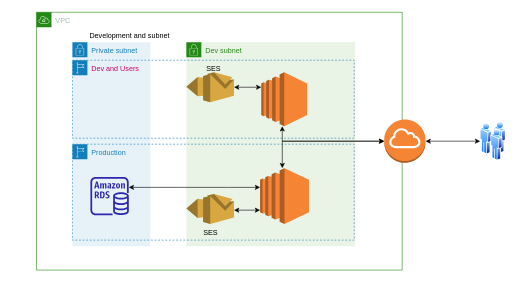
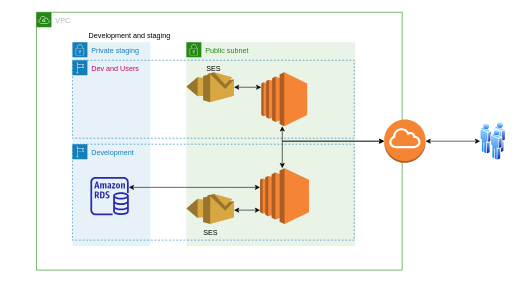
(97, 36) -> (97, 36)
(118, 51) -> (119, 51)
(225, 51) -> (229, 51)
(111, 153) -> (113, 153)
